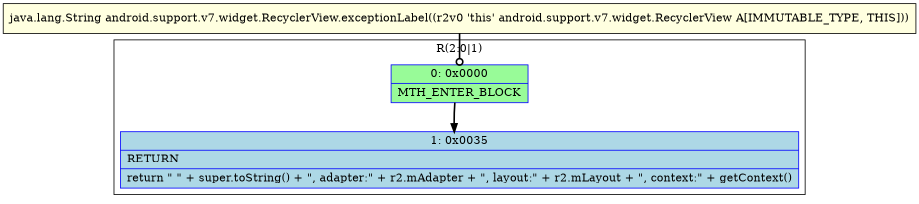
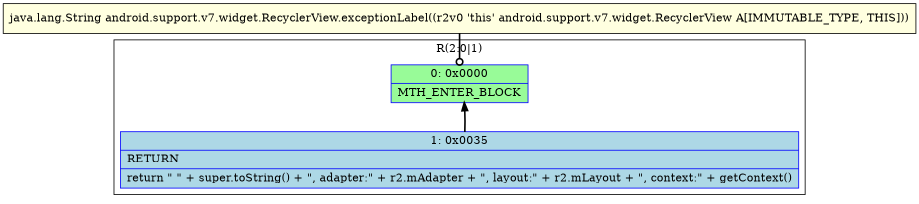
(454, 113) -> (465, 121)
